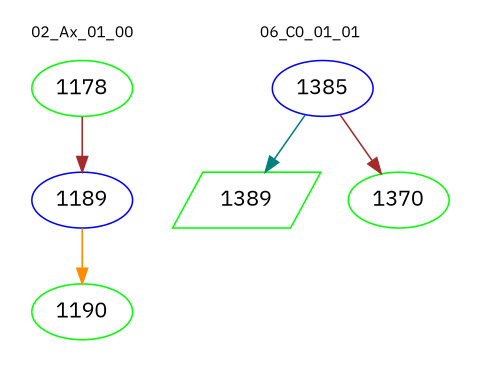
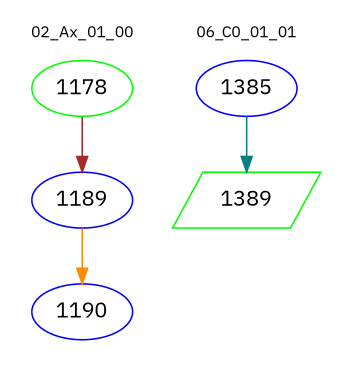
(399, 200) -> none
(82, 312) -> (82, 312)
